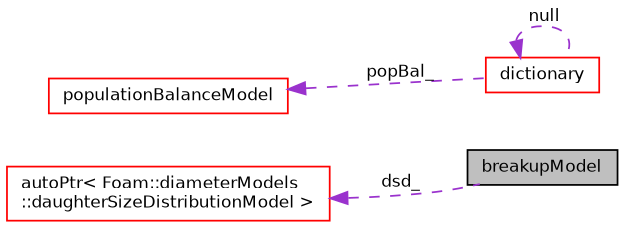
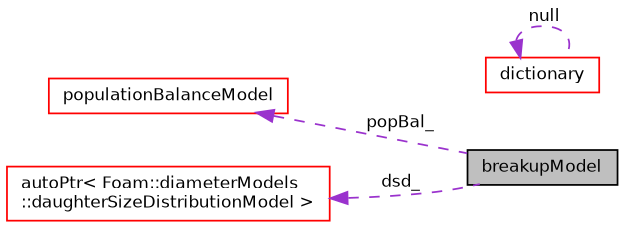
(396, 83) -> (370, 135)
